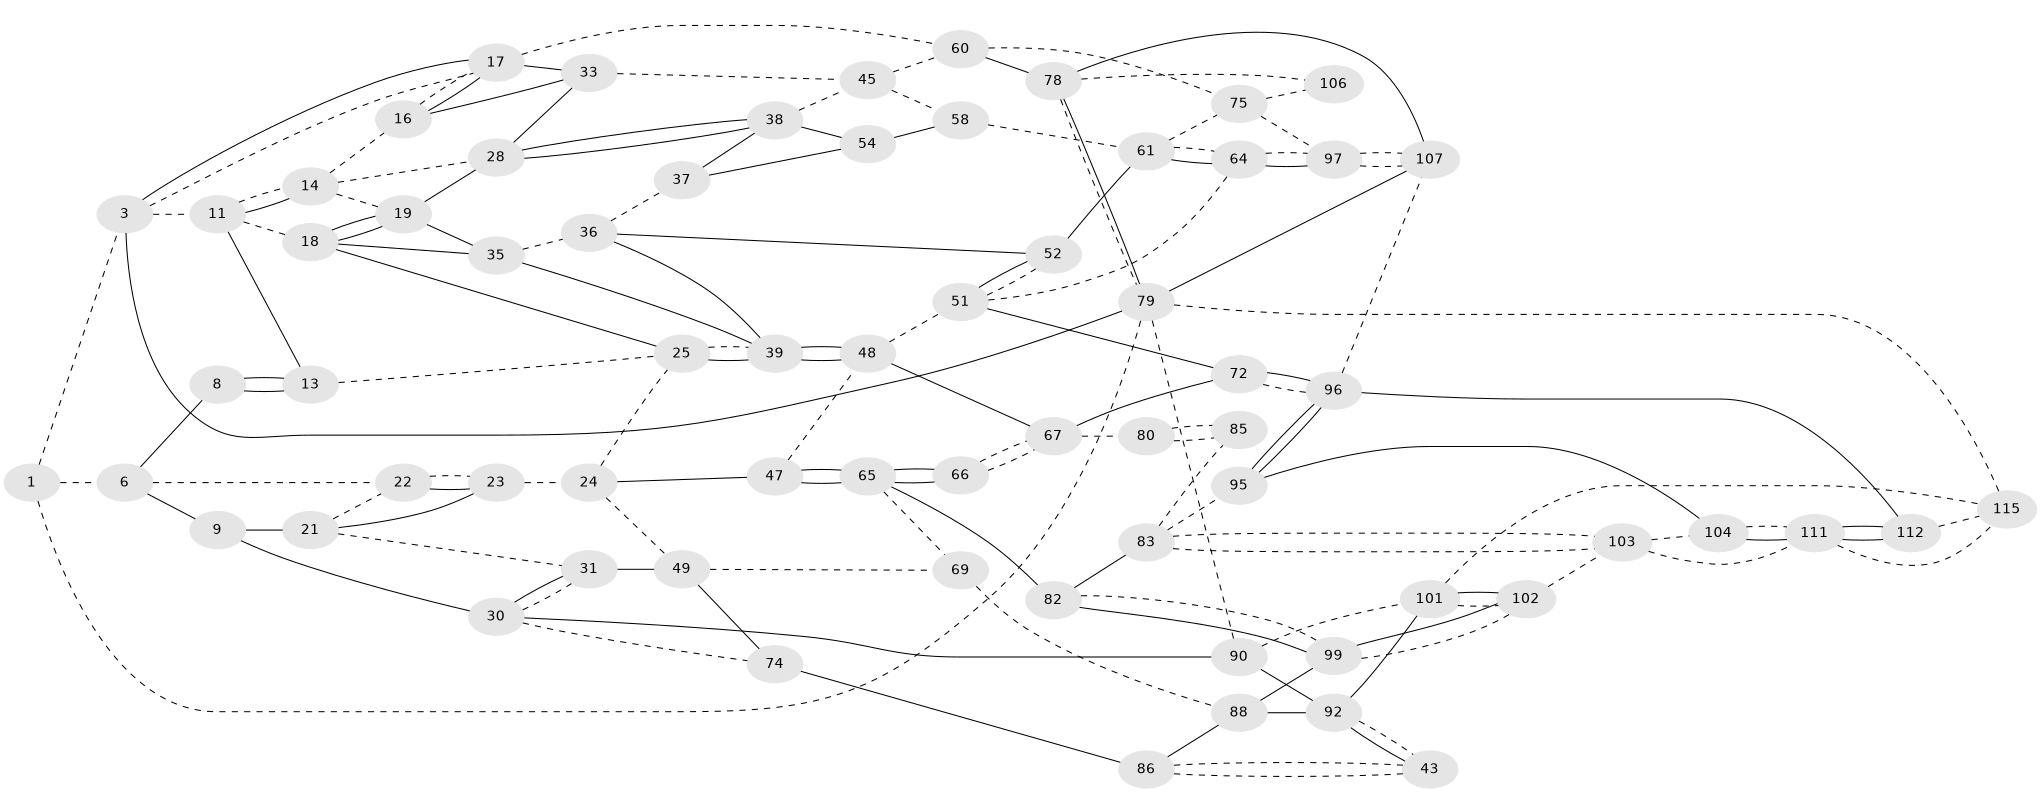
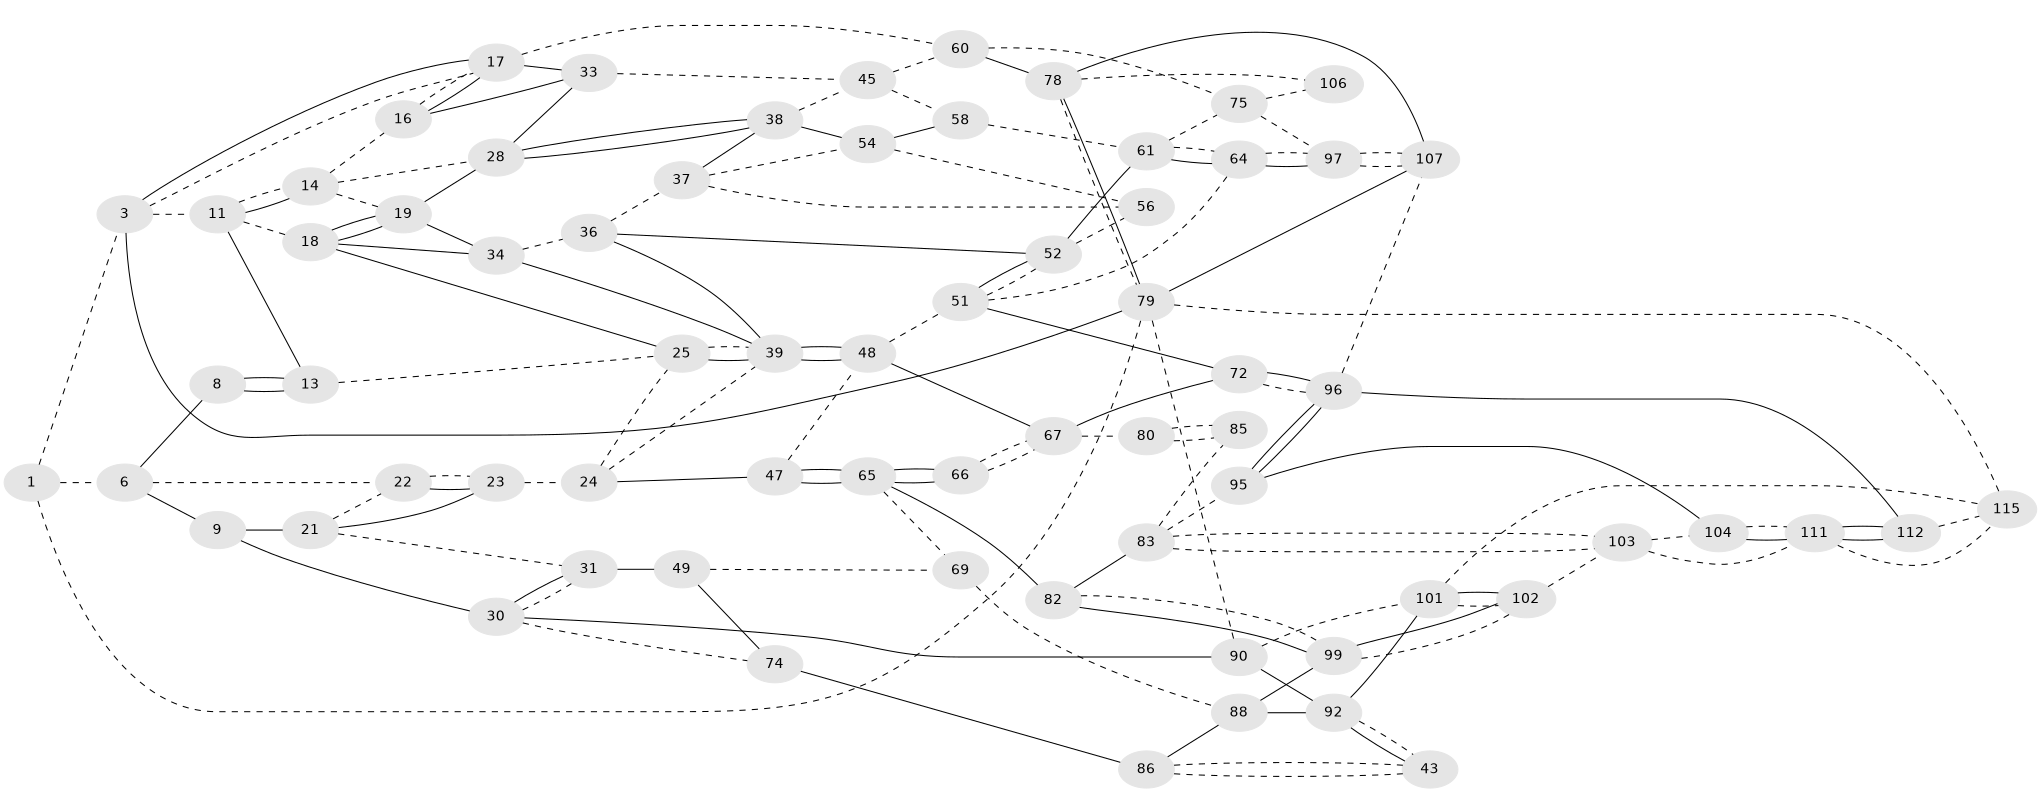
(775, 162) -> (775, 162)
none -> (1146, 207)
(496, 256) -> (496, 256)
(636, 526) -> (682, 418)
